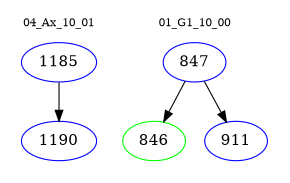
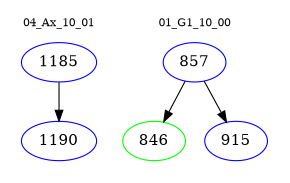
(195, 62) -> (195, 62)
(236, 141) -> (236, 141)
